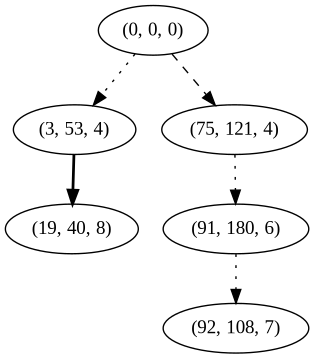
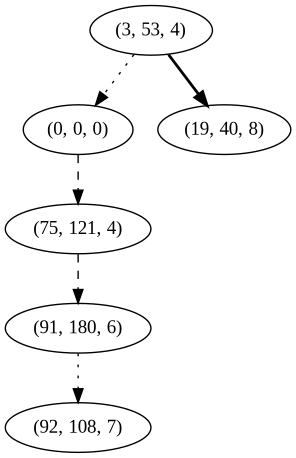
(119, 74) -> (119, 75)
(235, 173) -> (78, 272)
